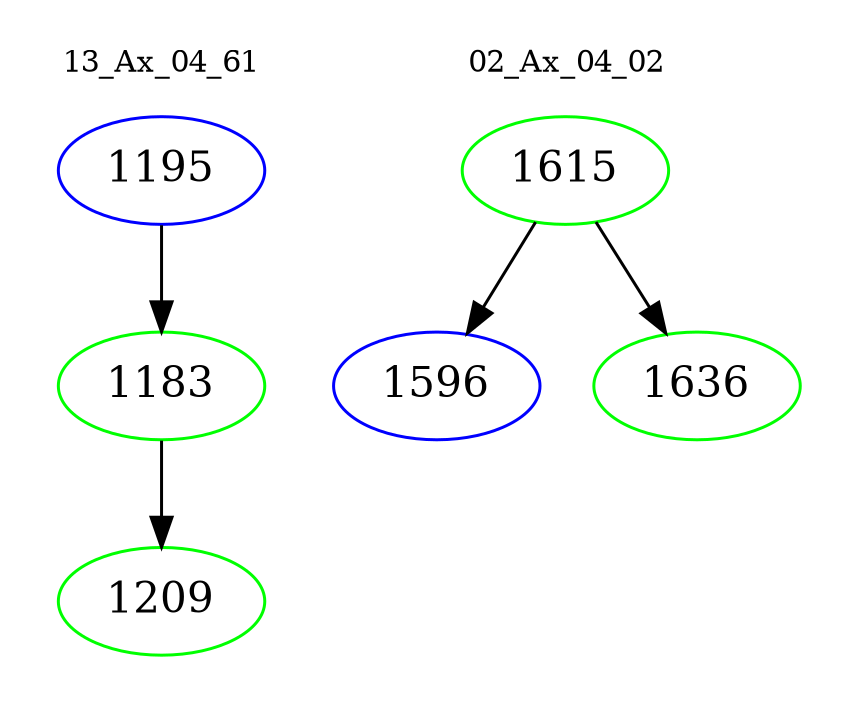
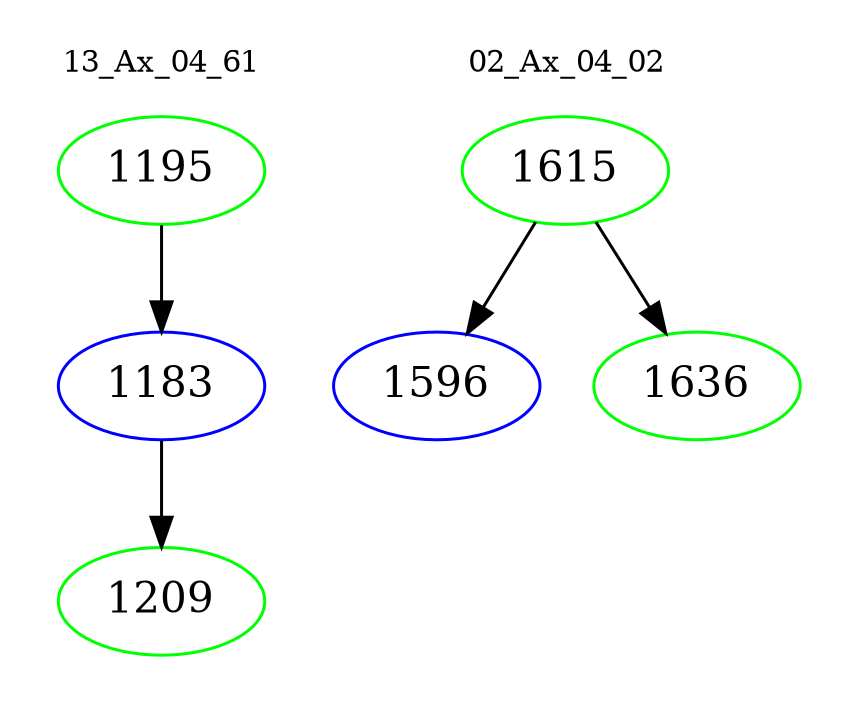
(162, 171) -> (162, 171)
(162, 386) -> (162, 386)
